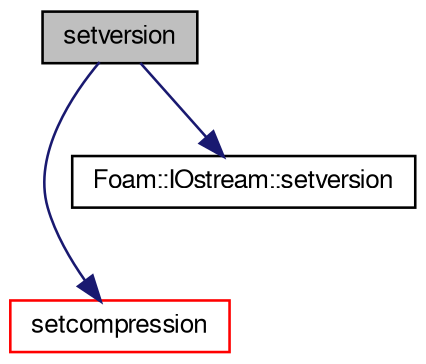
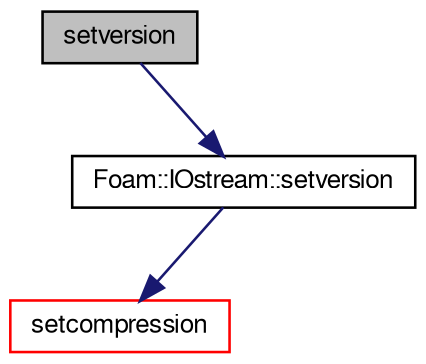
(45, 169) -> (190, 244)
